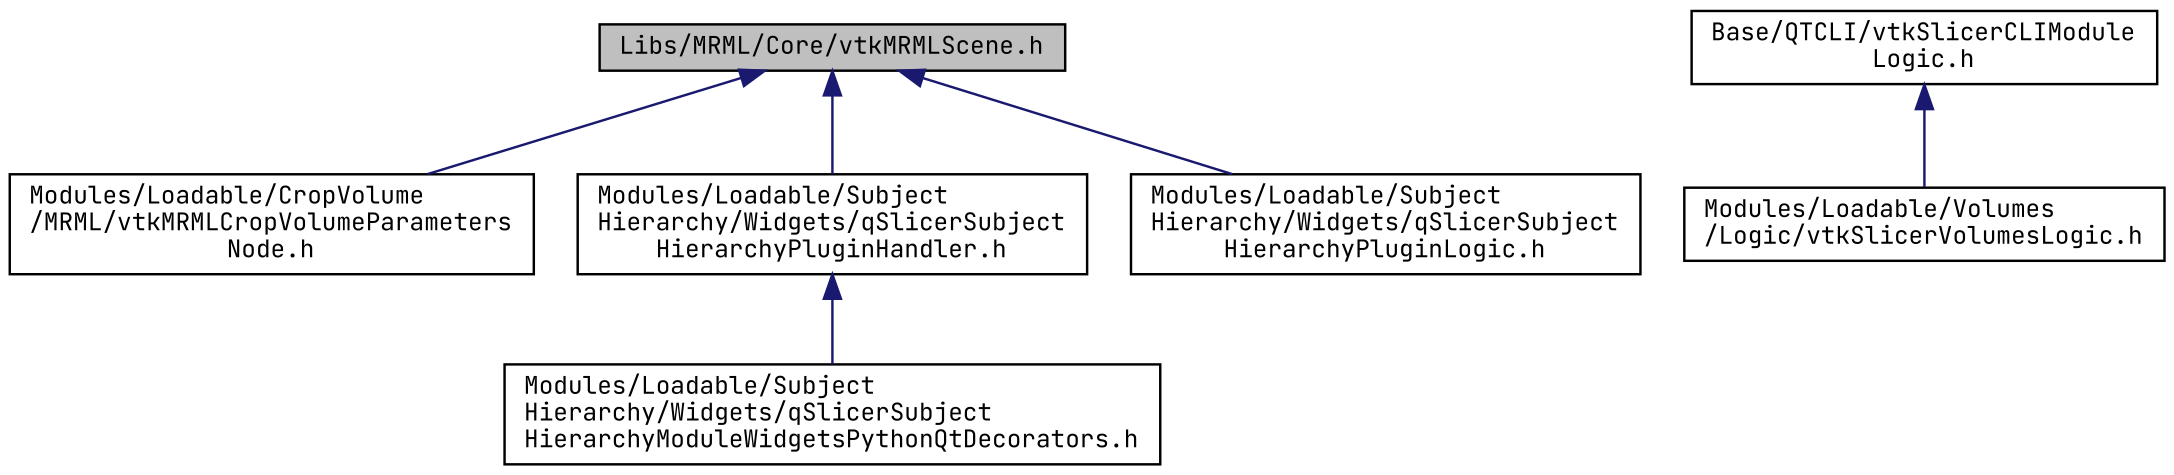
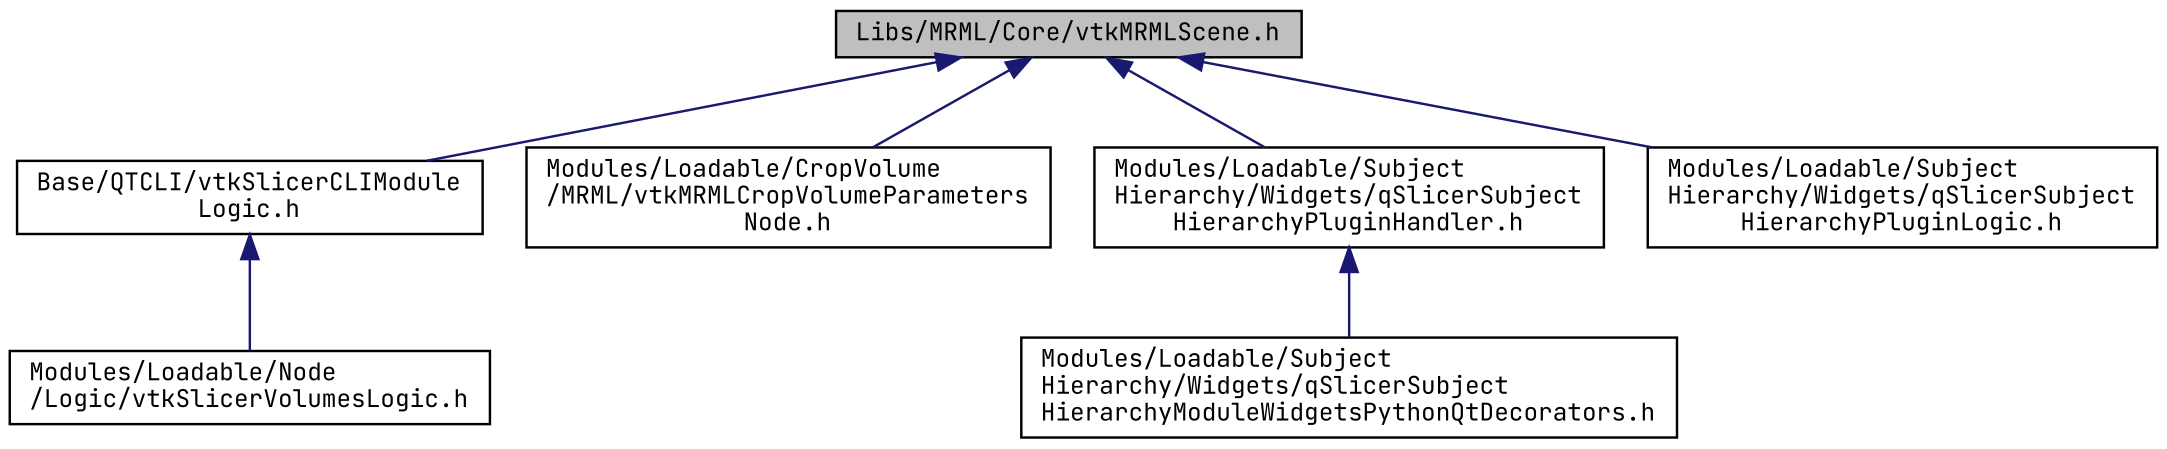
none -> (682, 111)
(1924, 224) -> (250, 388)
